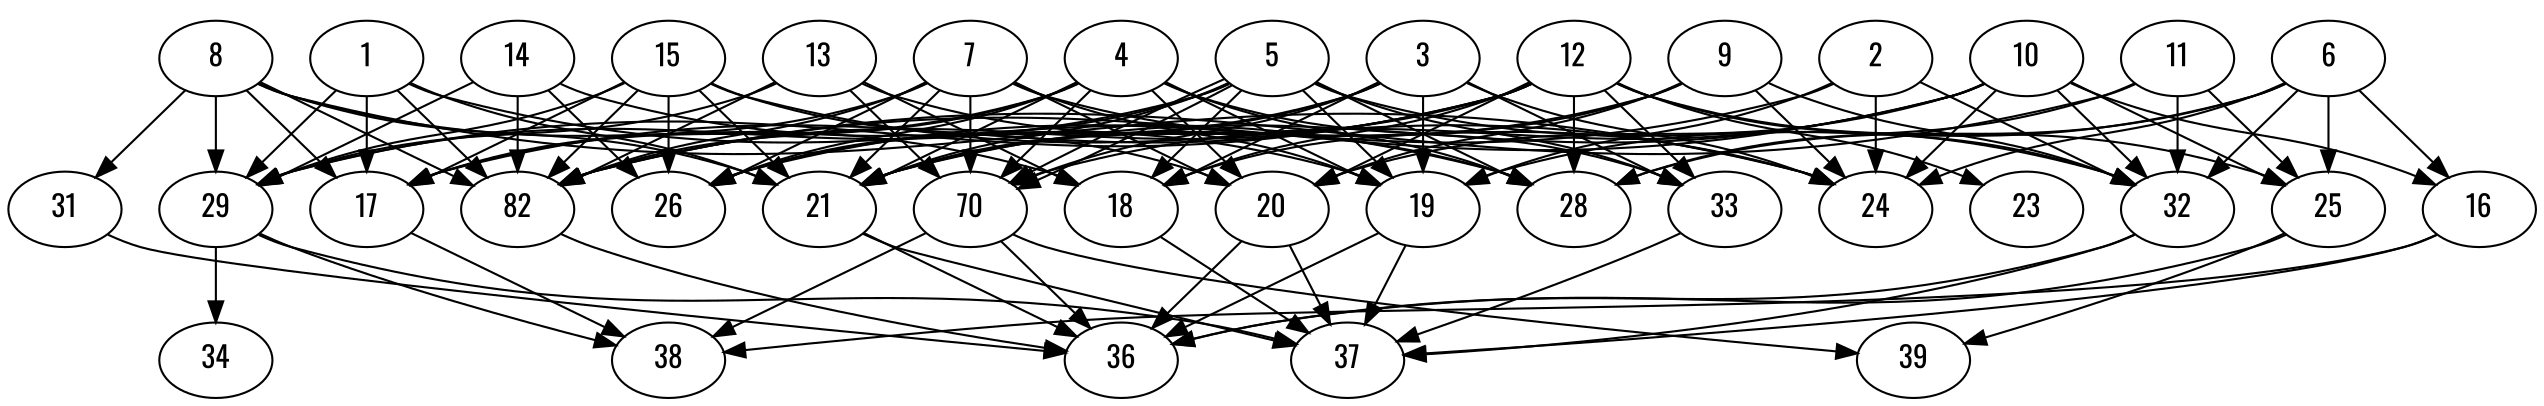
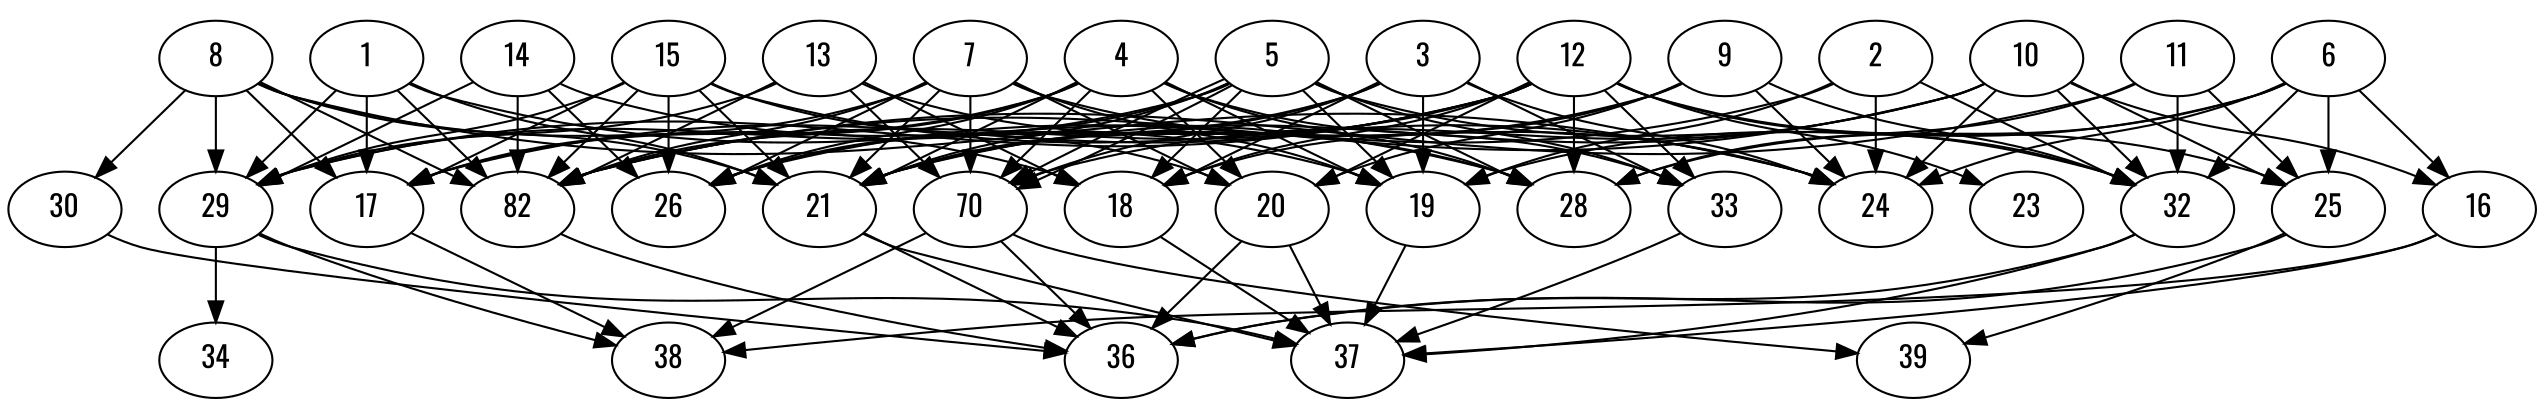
(1660, 134) -> none
(65, 209) -> (65, 209)
(1287, 278) -> none
